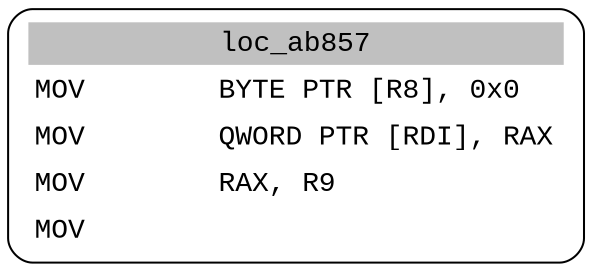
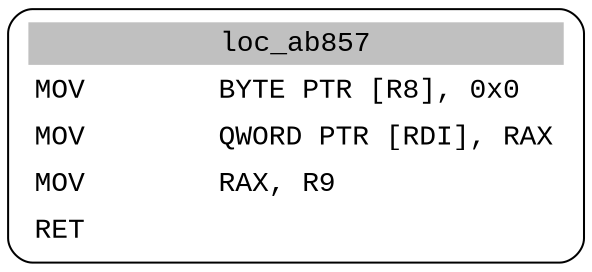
(127, 229) -> (127, 229)
